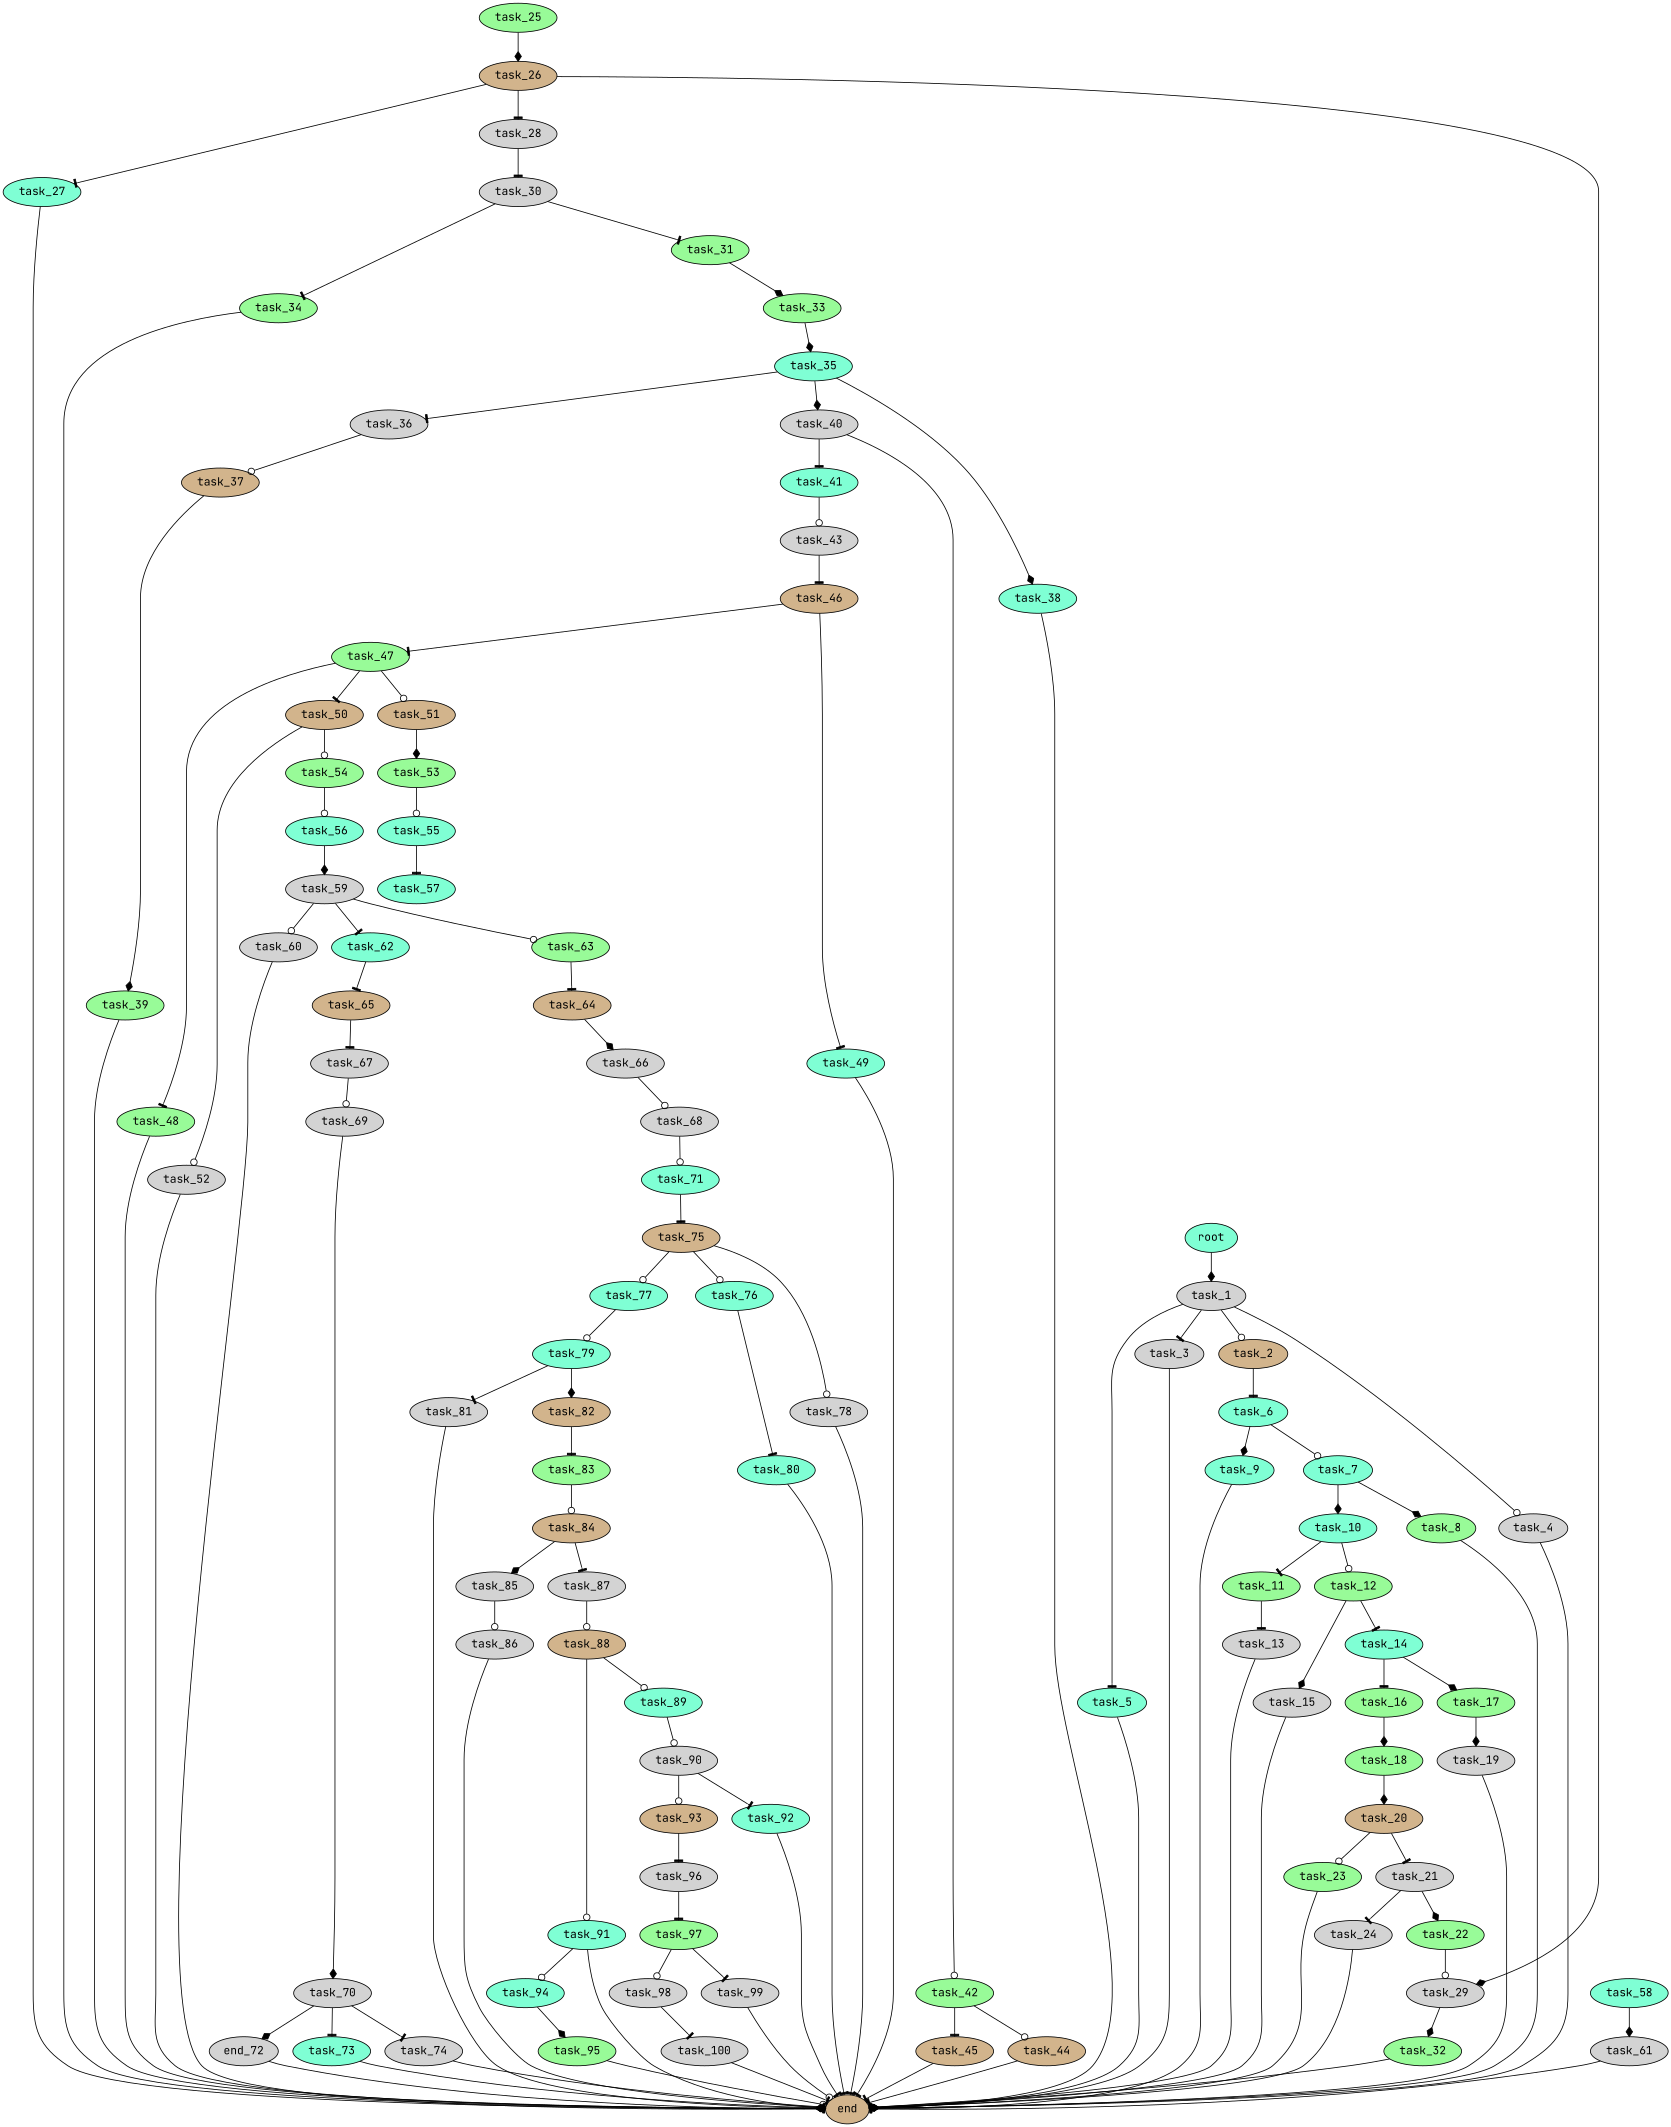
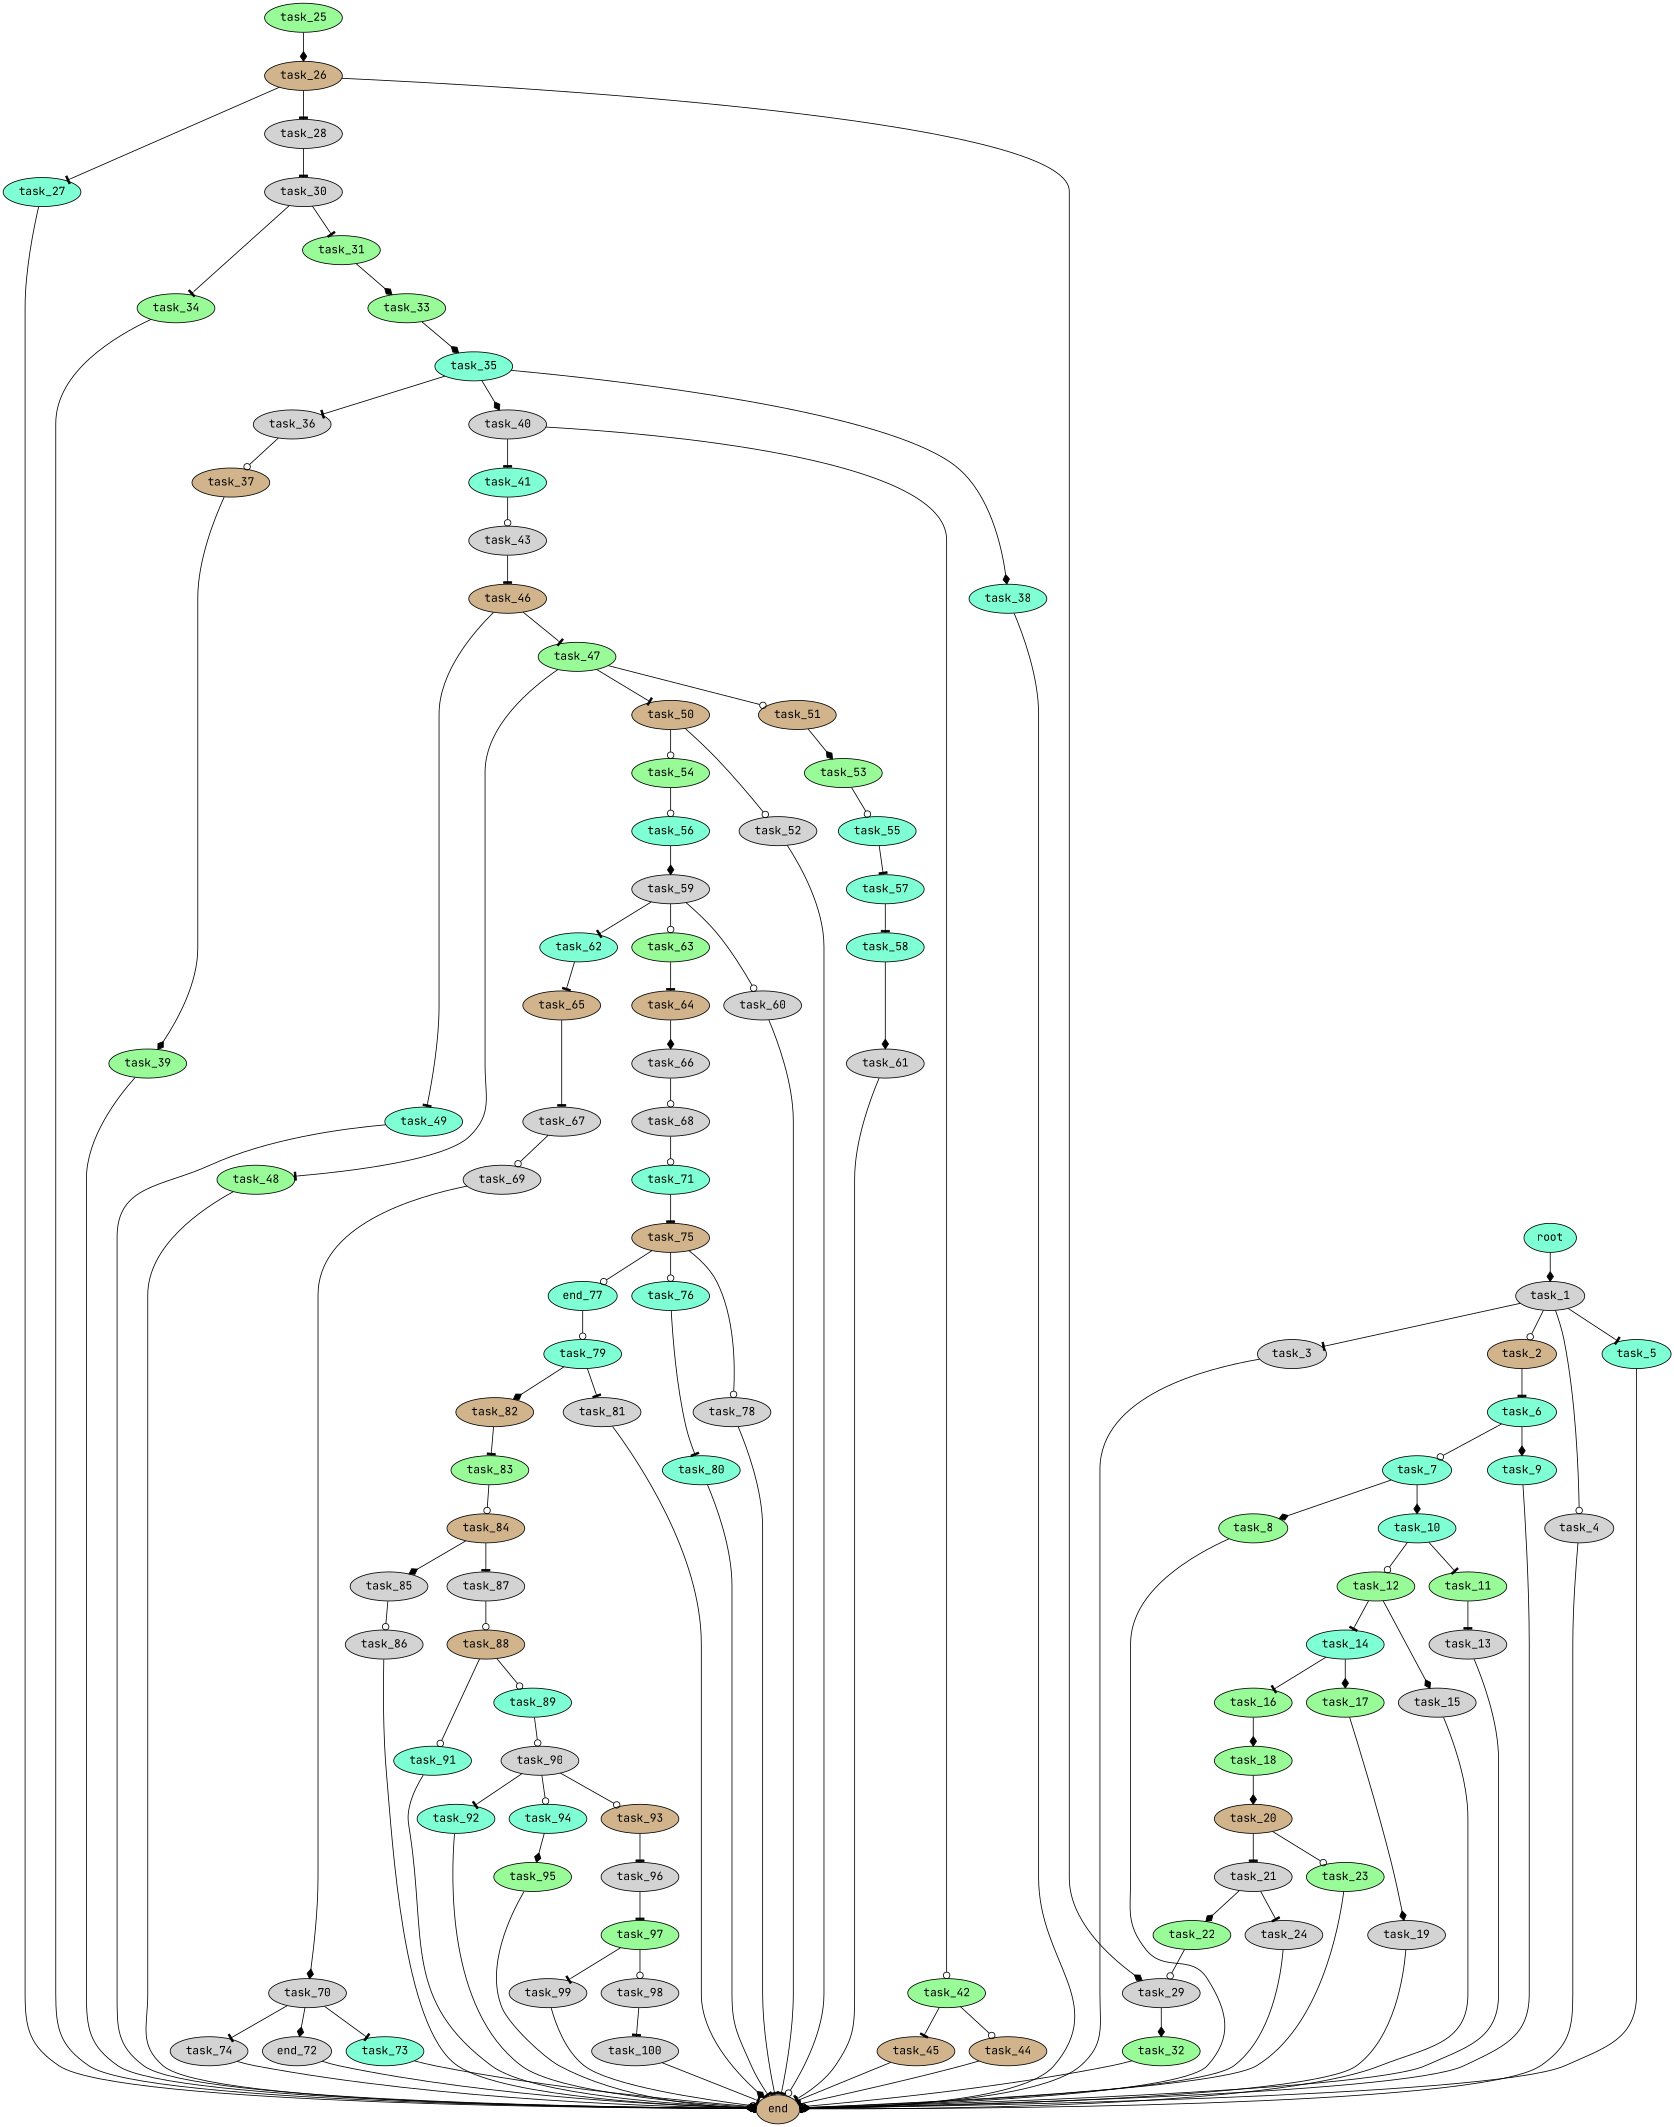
none -> (885, 916)
(629, 1296) -> (583, 1296)
(558, 1962) -> (544, 1787)
